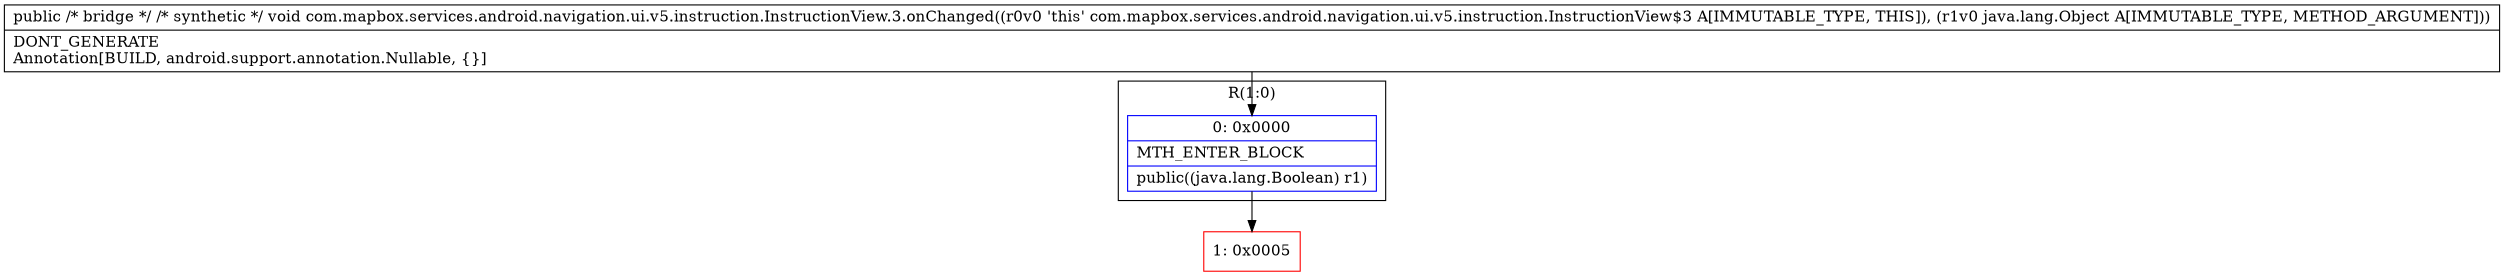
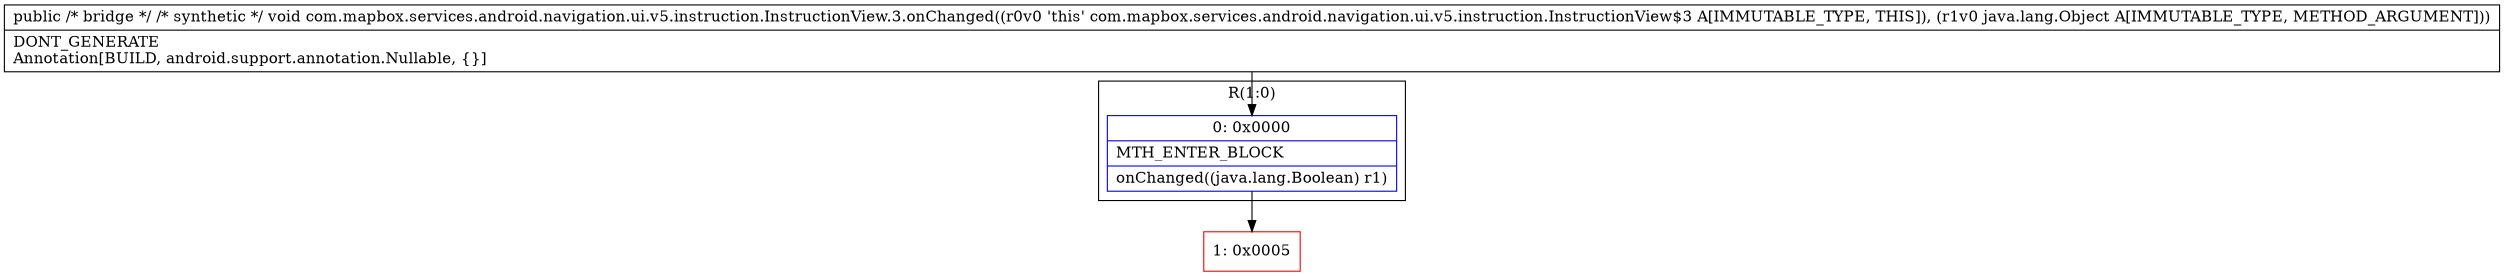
(1252, 178) -> (1252, 178)
